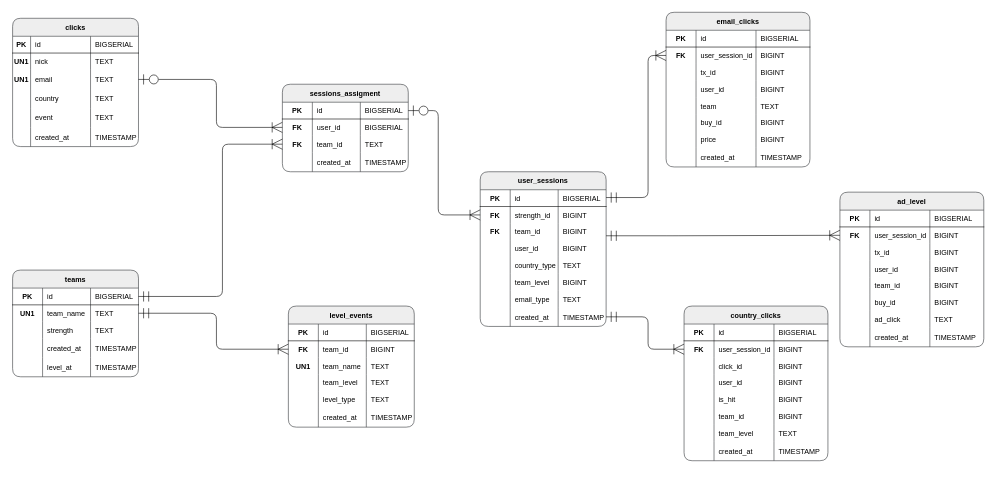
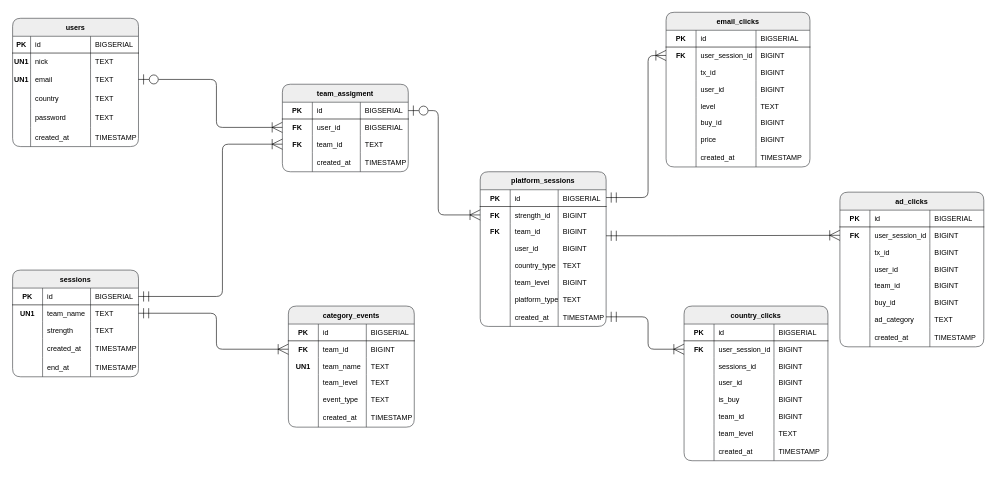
(75, 28) -> (75, 28)
(345, 94) -> (345, 94)
(709, 106) -> (709, 106)
(45, 118) -> (51, 118)
(543, 181) -> (543, 181)
(912, 202) -> (912, 202)
(75, 280) -> (75, 280)
(533, 299) -> (540, 299)
(351, 316) -> (351, 316)
(889, 320) -> (897, 320)
(732, 367) -> (739, 367)
(61, 368) -> (59, 368)
(341, 400) -> (343, 400)
(729, 400) -> (730, 400)
